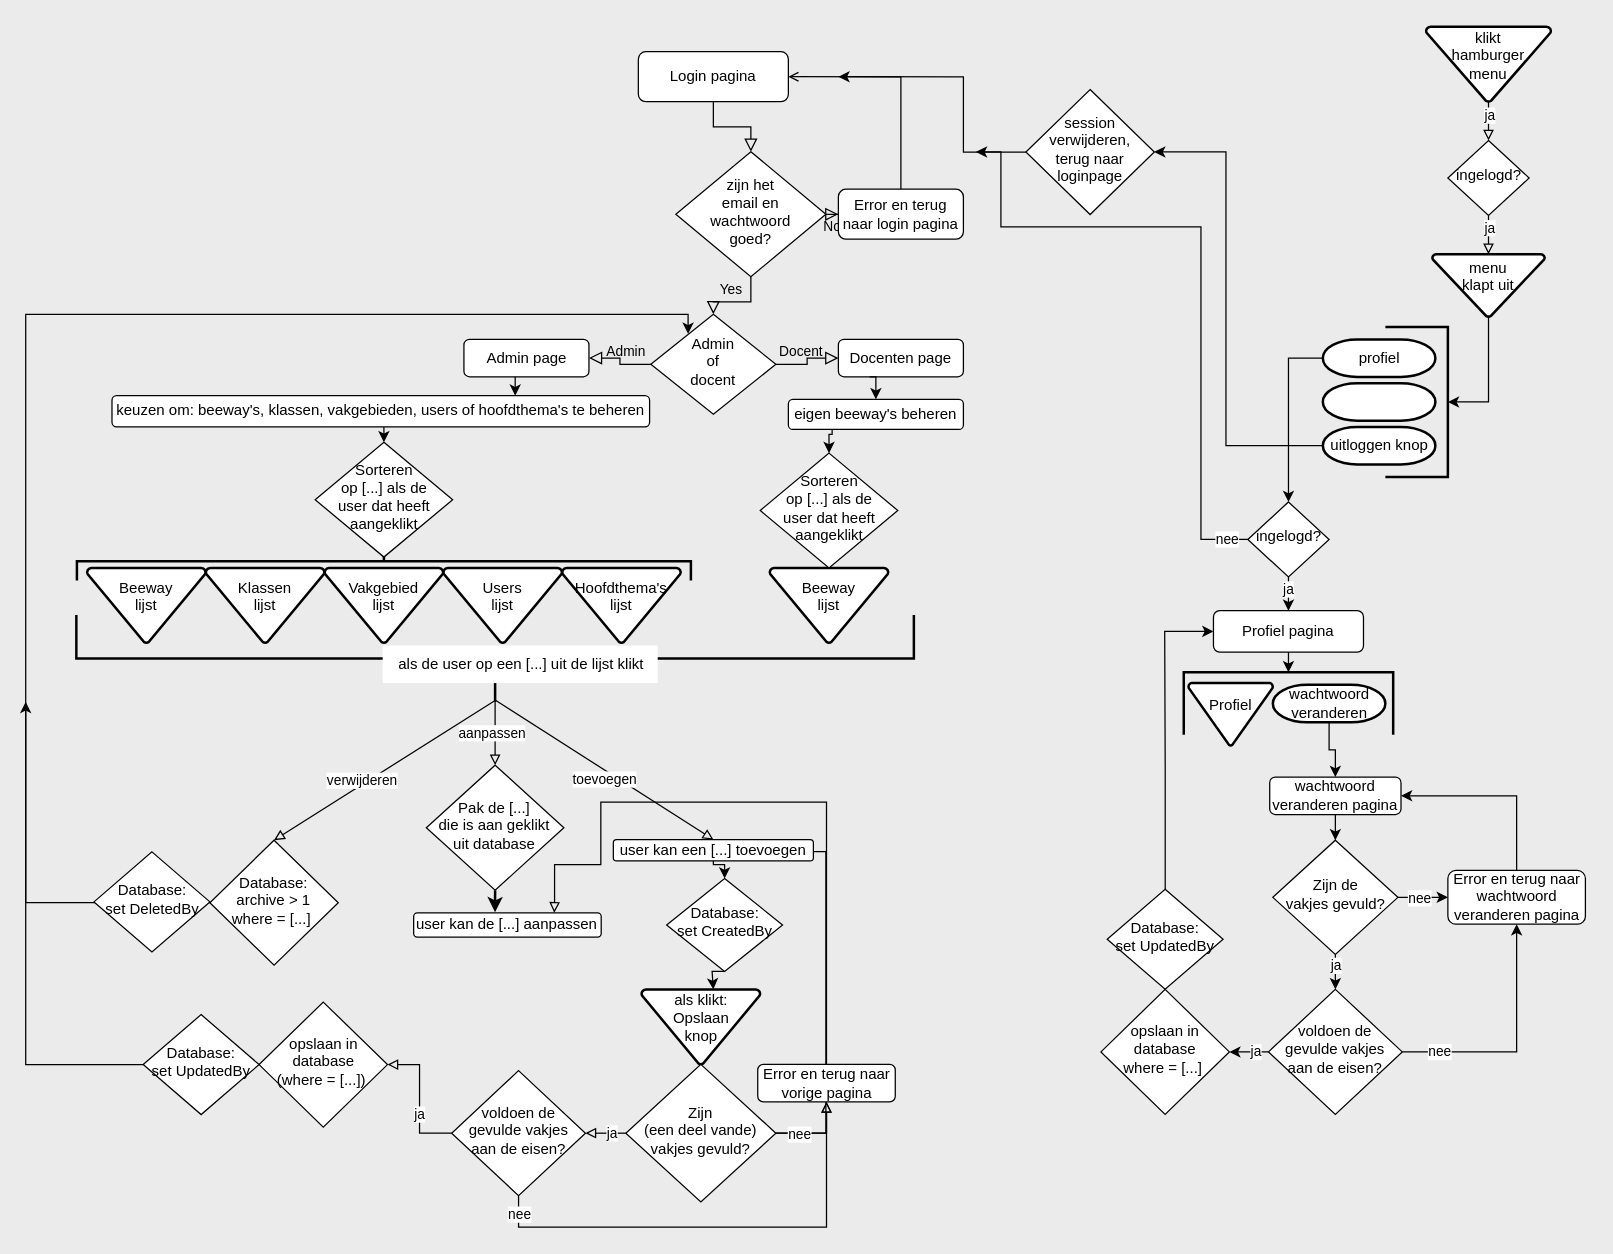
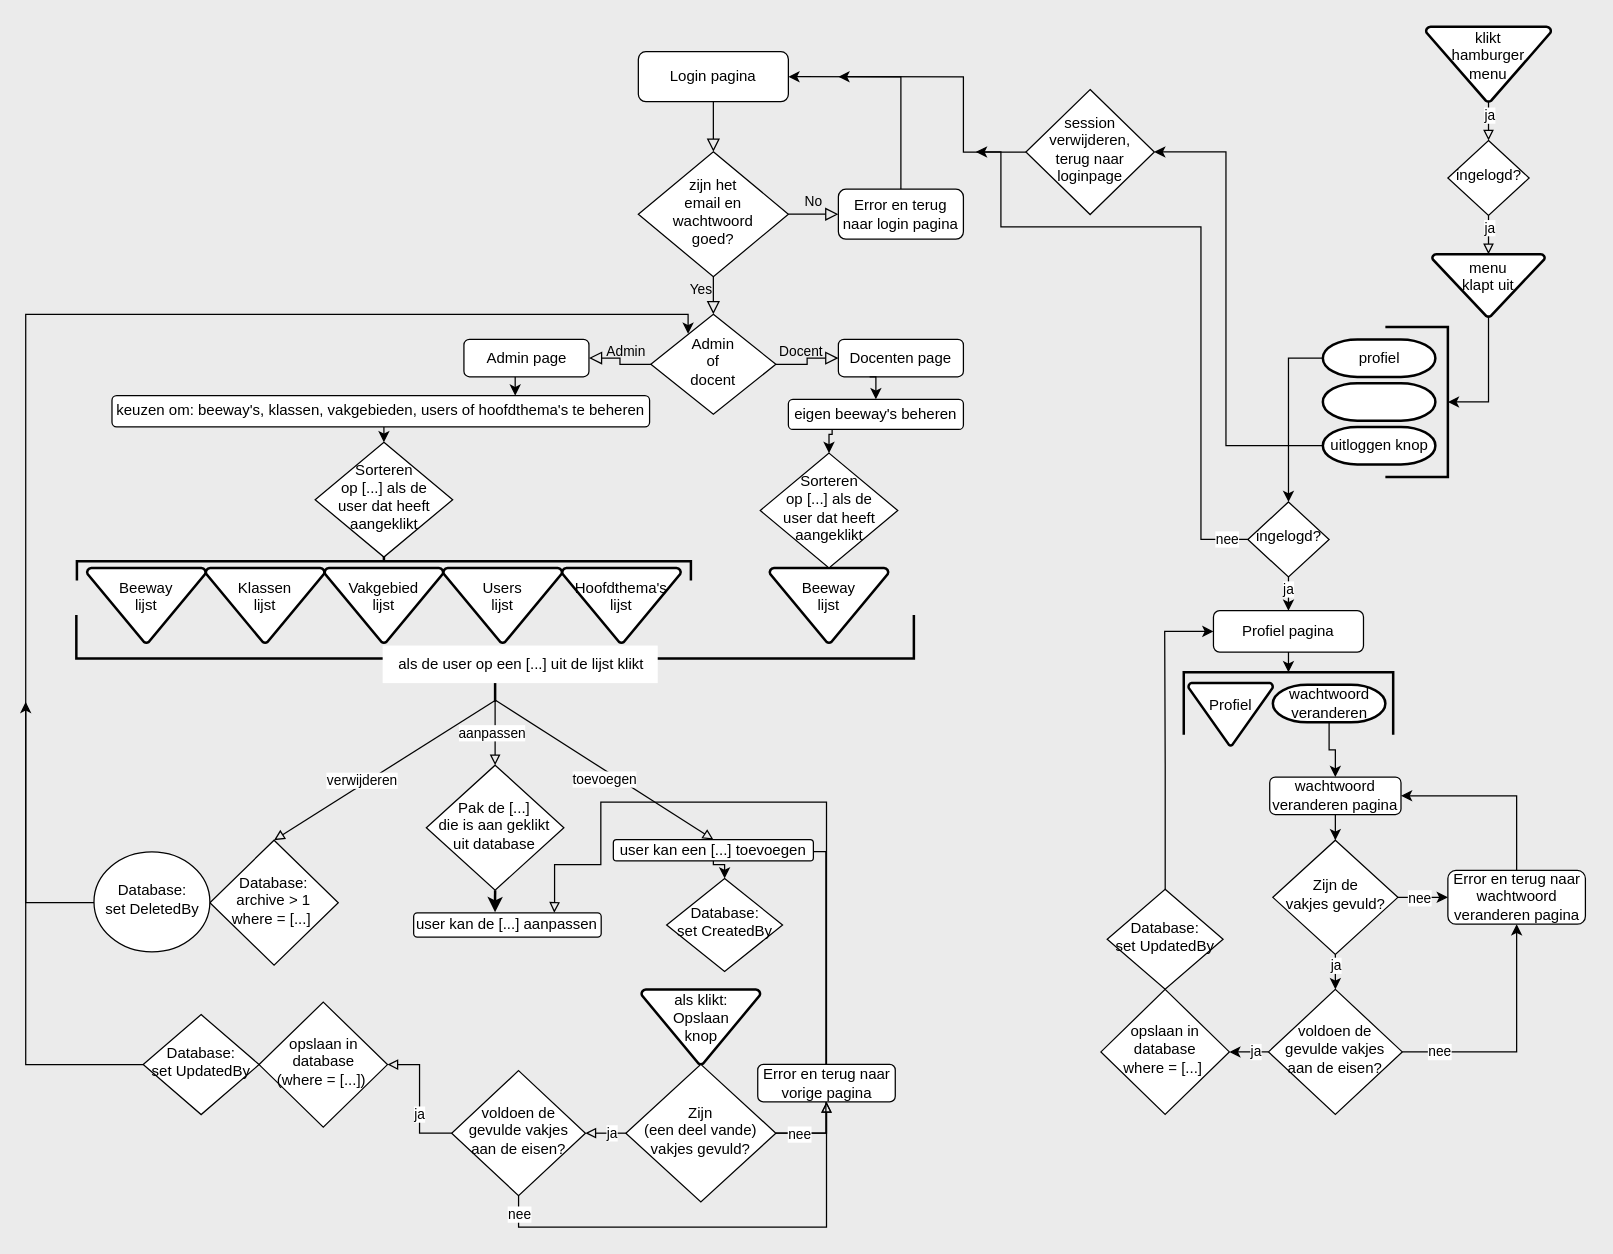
(795, 77) -> (798, 77)
(751, 214) -> (713, 214)
(152, 902) -> (152, 902)
(713, 971) -> none
